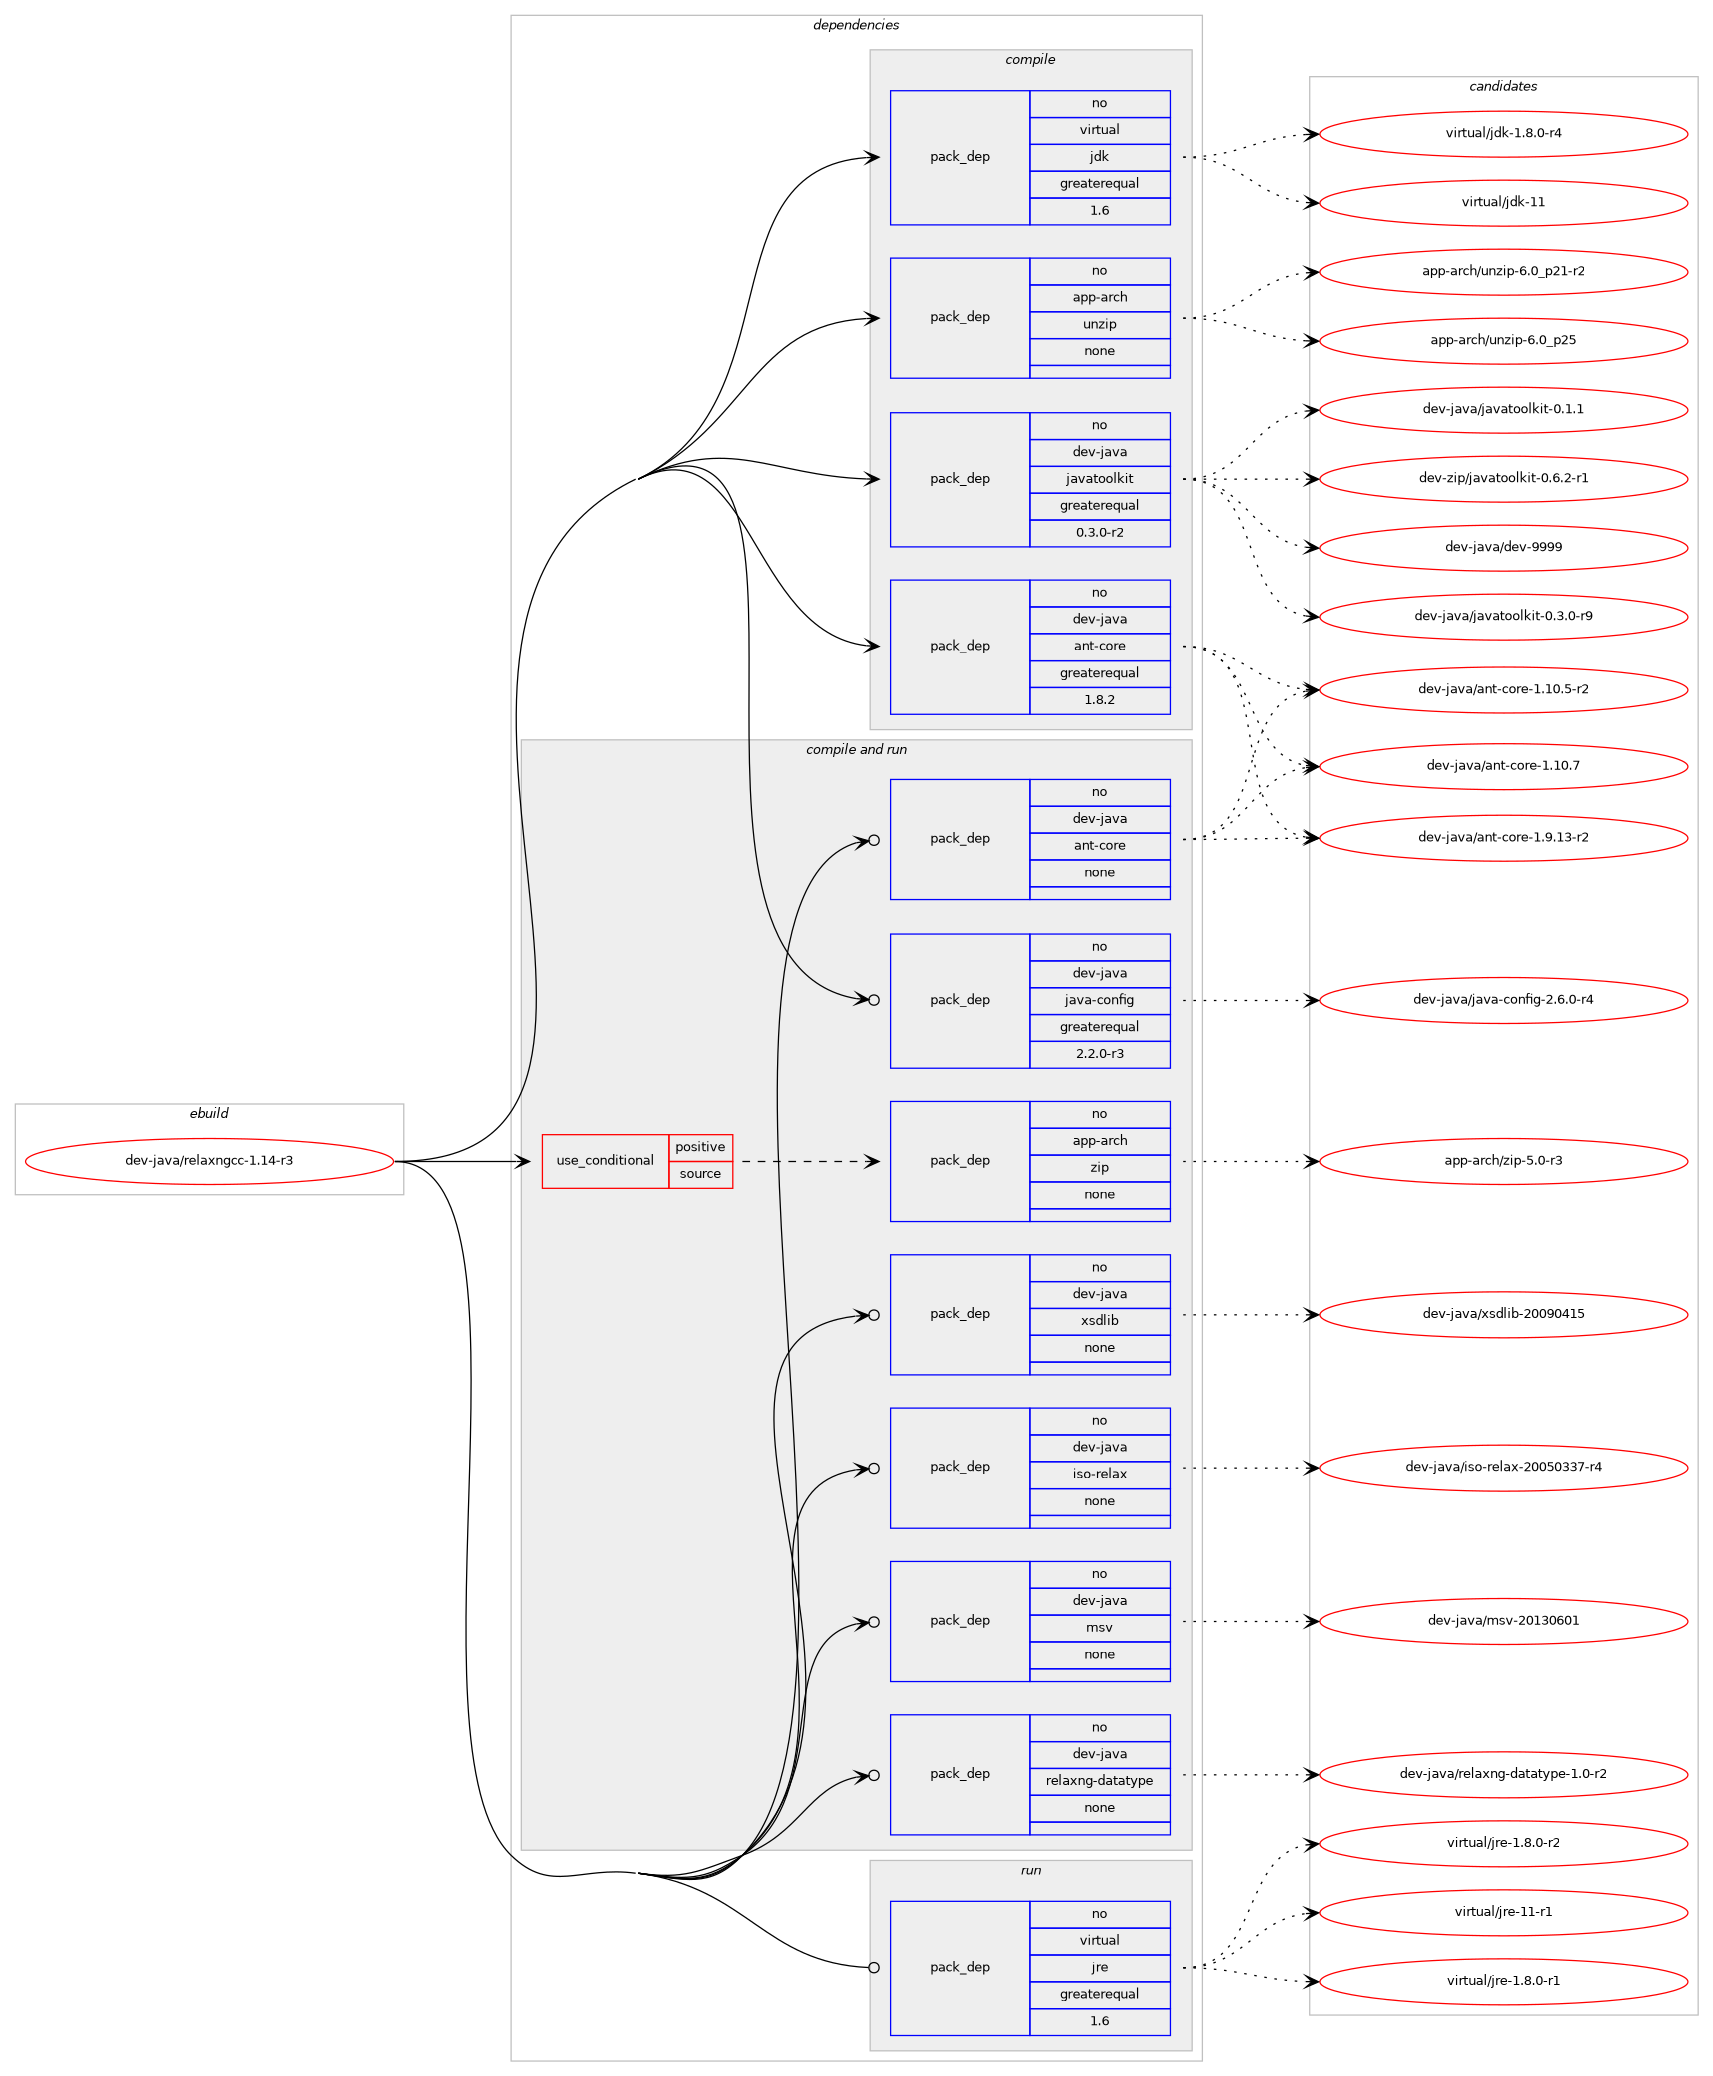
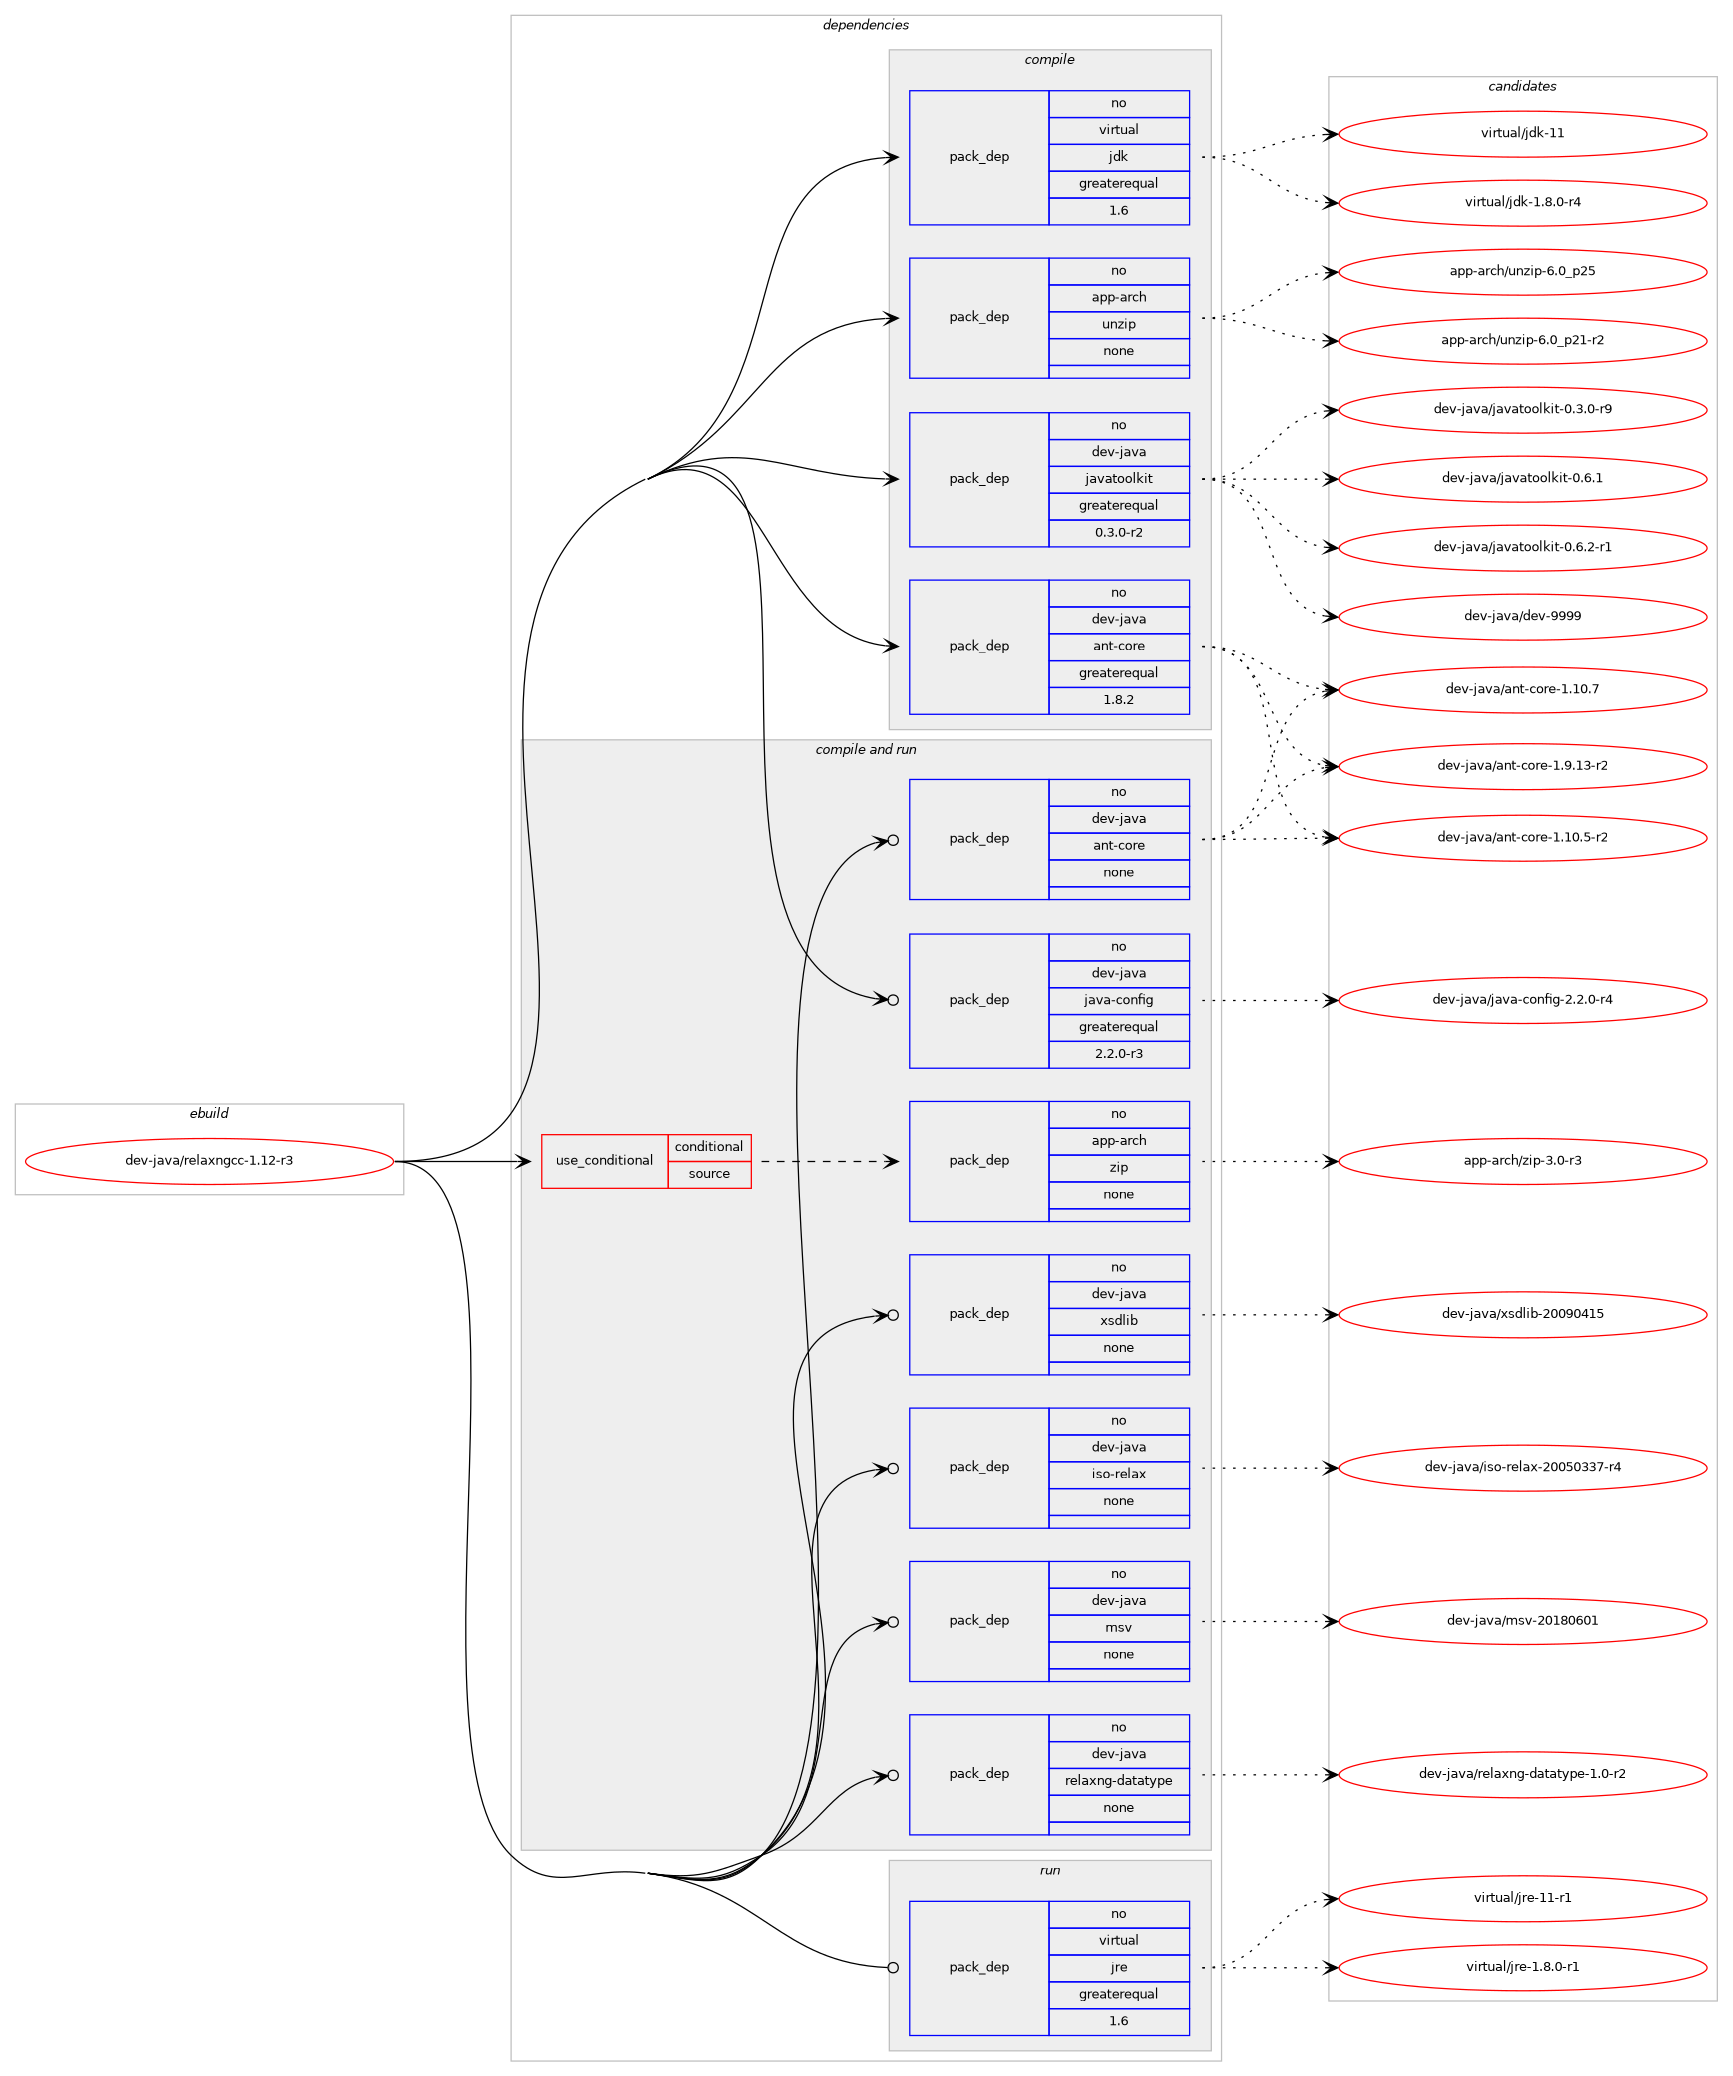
(1504, 410) -> (1523, 479)
(1504, 479) -> (1523, 548)
(1504, 1000) -> (1523, 1000)
(701, 1147) -> (710, 1147)
(210, 1162) -> (210, 1162)
(1504, 1162) -> (1523, 1162)
(1504, 1621) -> (1523, 1621)
(1504, 1844) -> none
